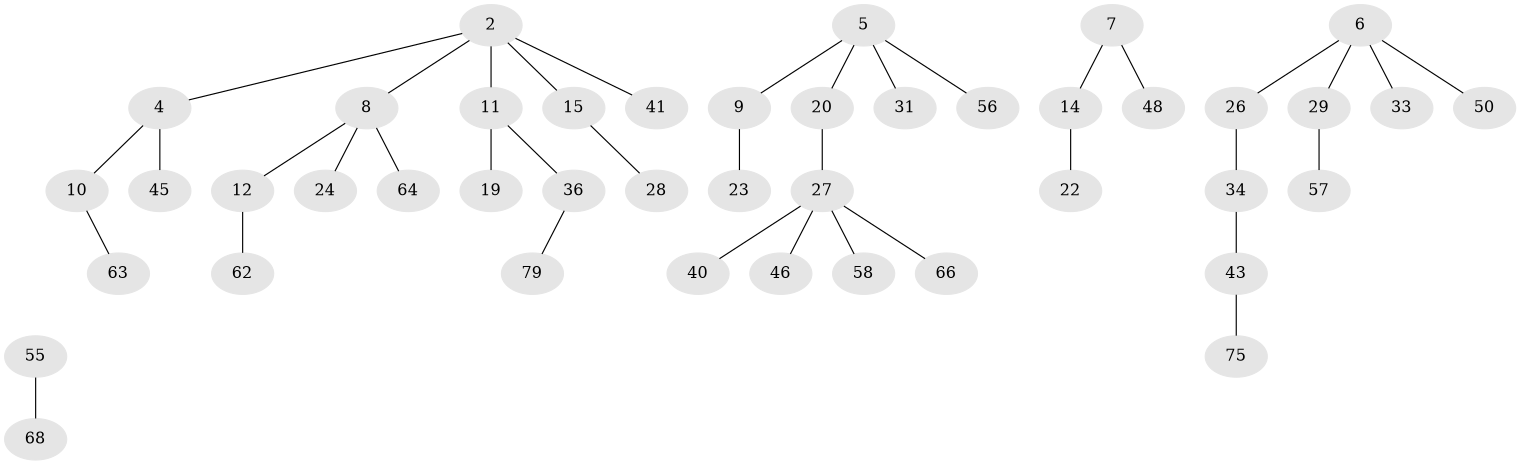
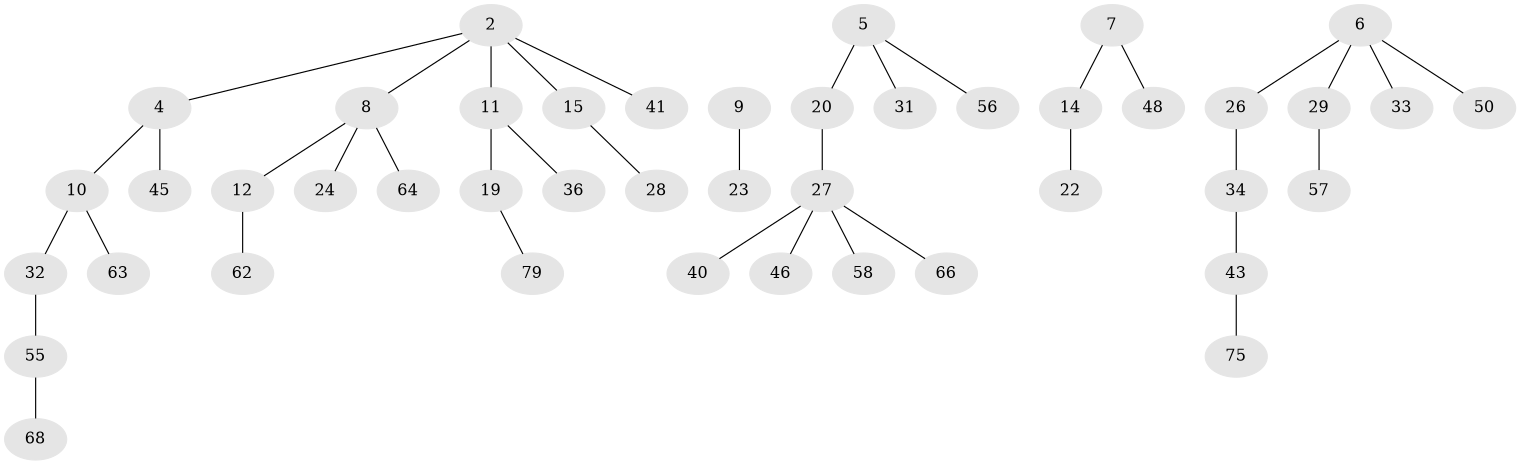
(801, 67) -> none
(553, 232) -> (512, 232)
none -> (36, 274)
